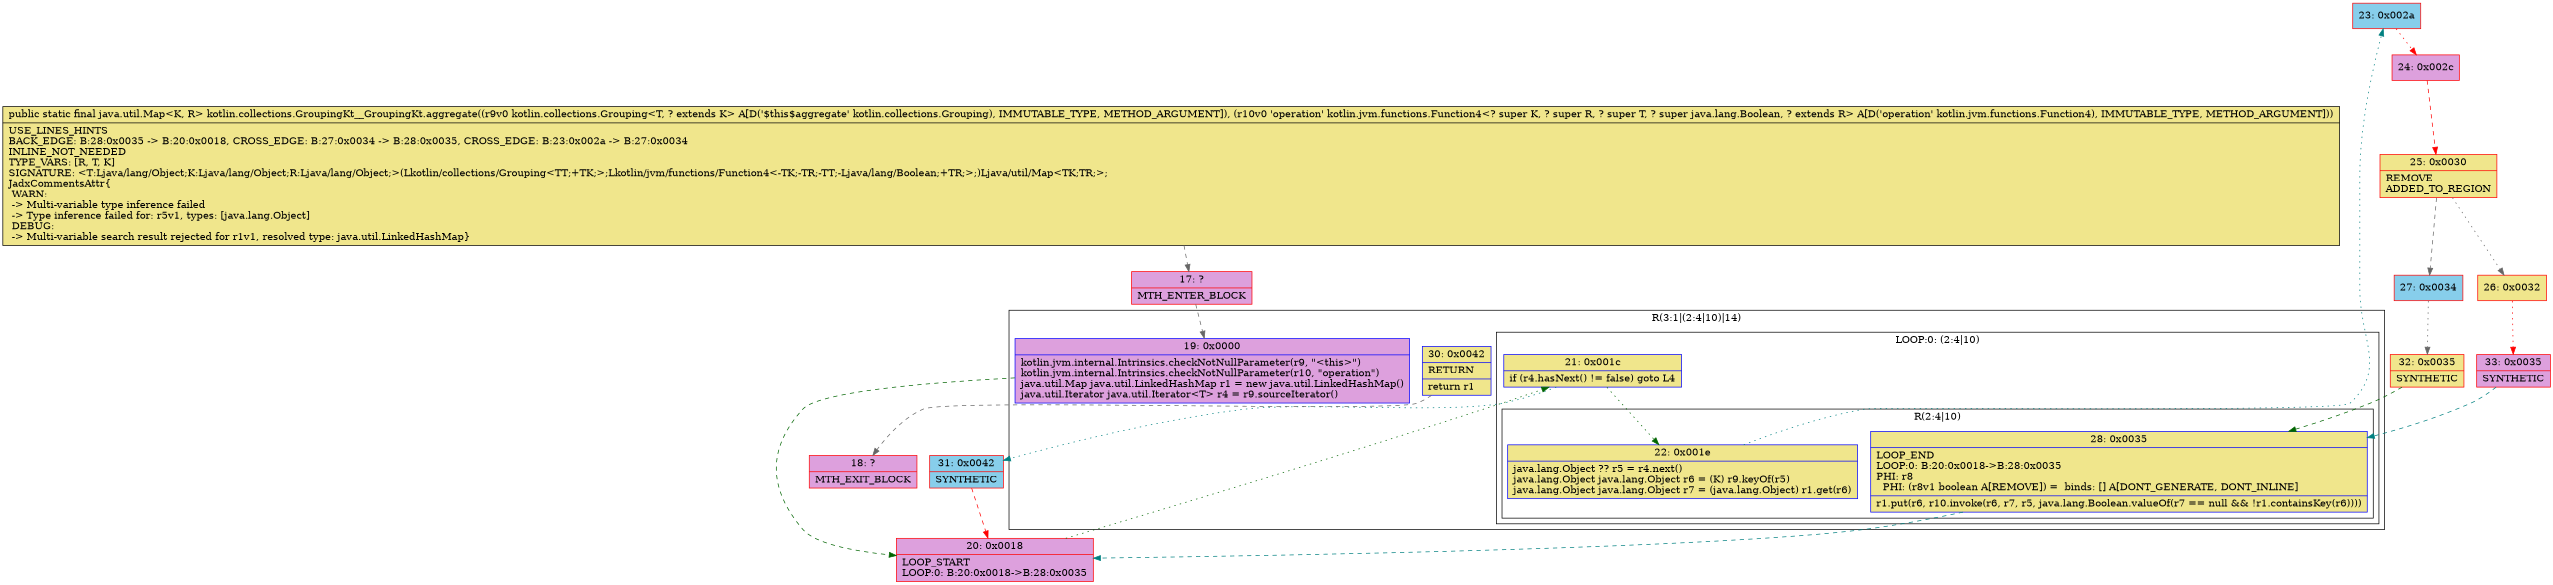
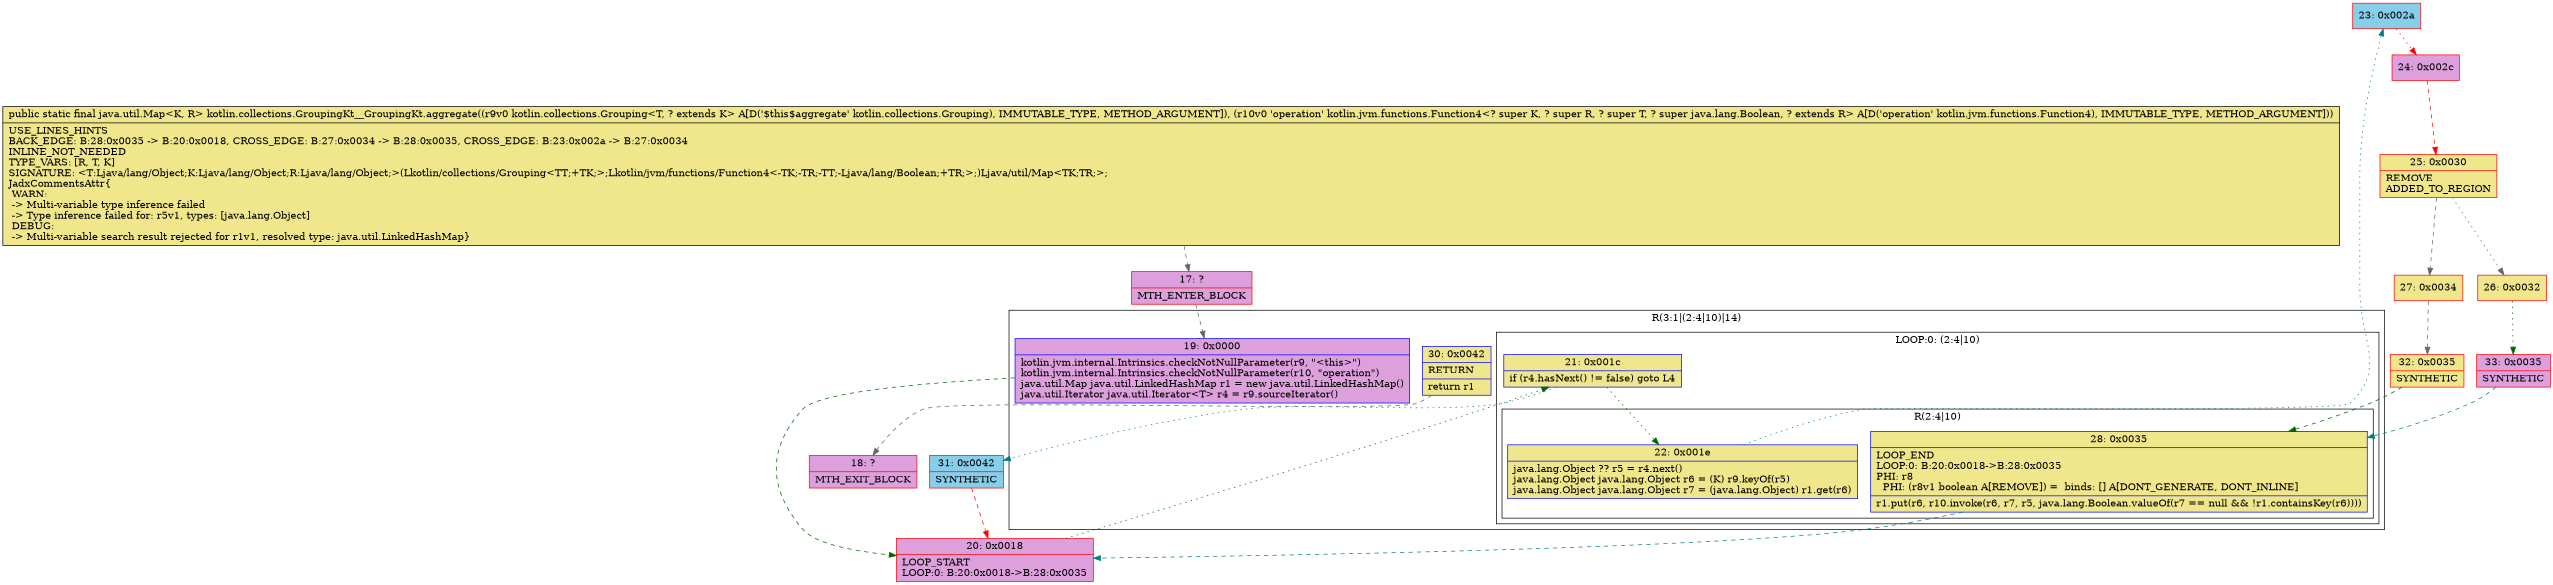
(2429, 288) -> (2429, 288)
(2428, 324) -> (2428, 324)
(2513, 324) -> (2513, 324)
